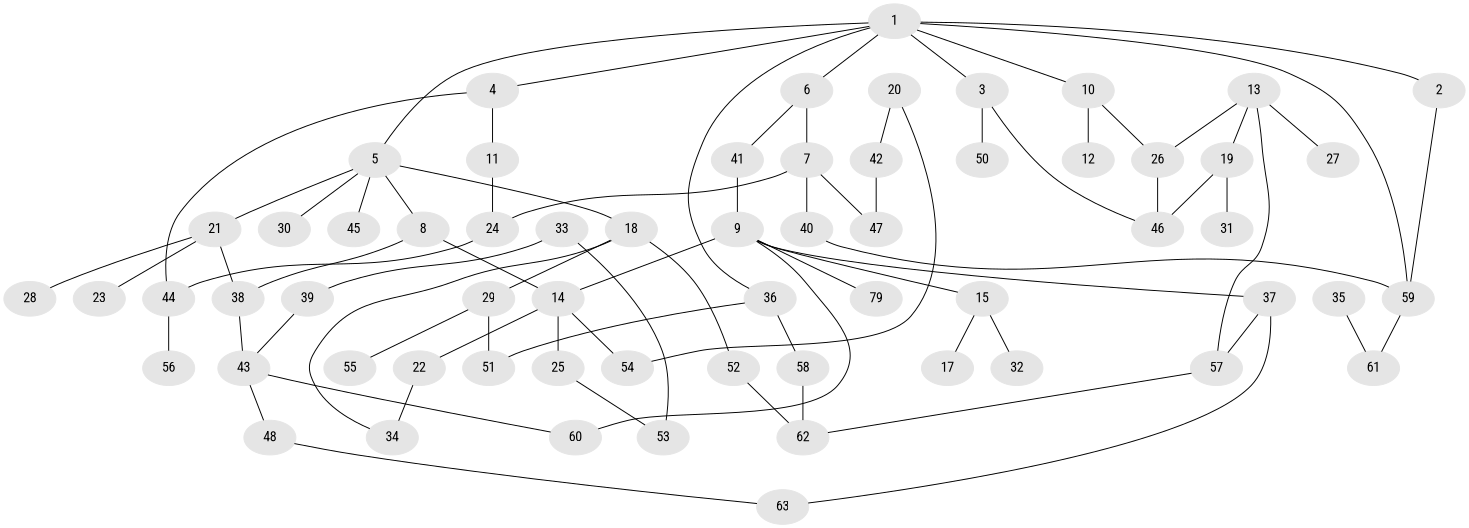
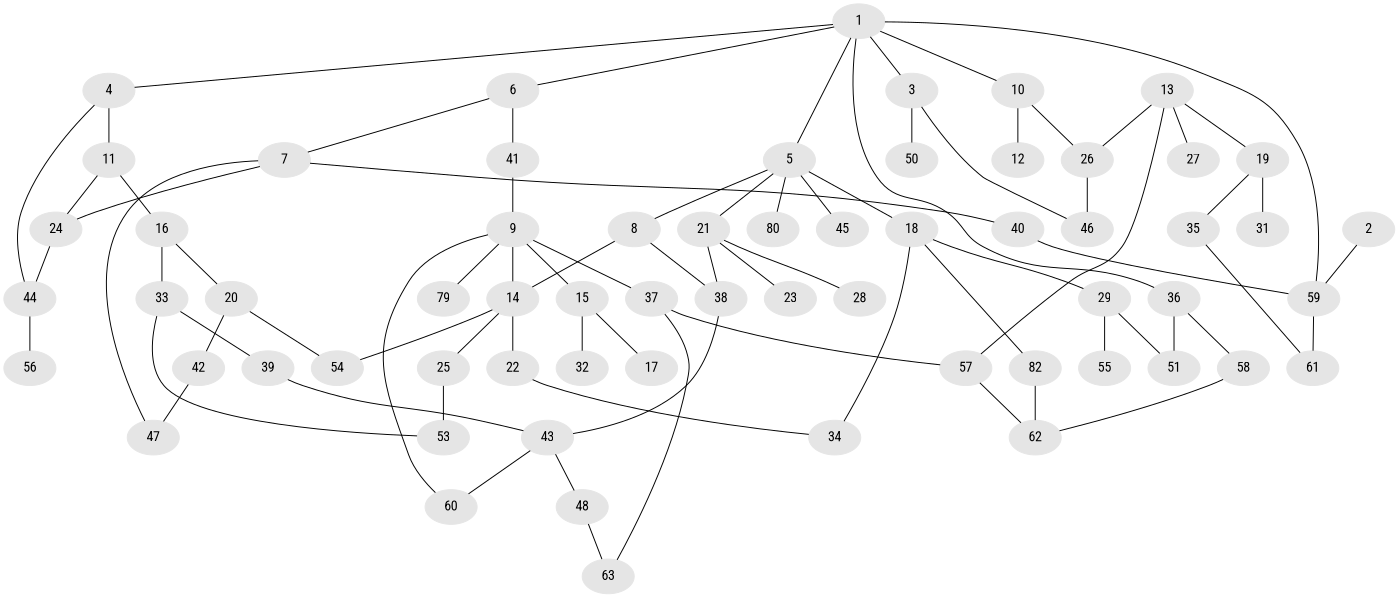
(1172, 36) -> none
(1192, 195) -> (1228, 195)
none -> (162, 229)
(284, 229) -> (773, 229)
(734, 368) -> (1035, 368)
